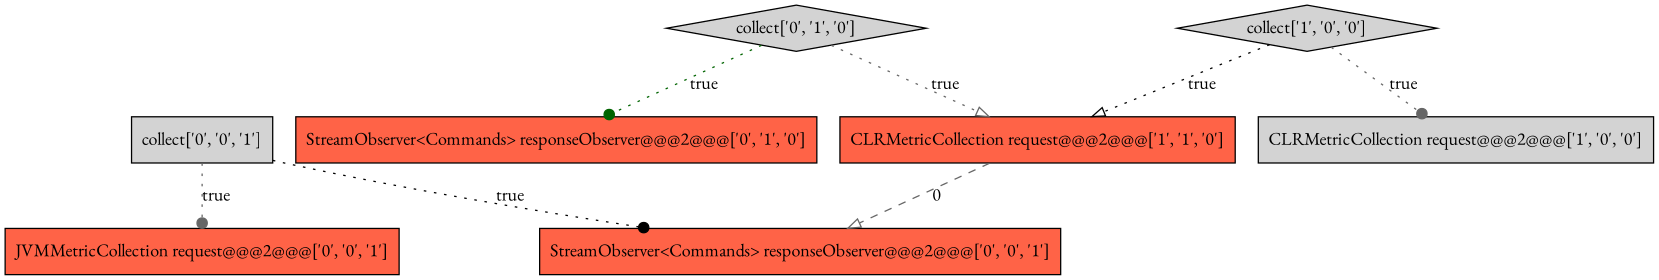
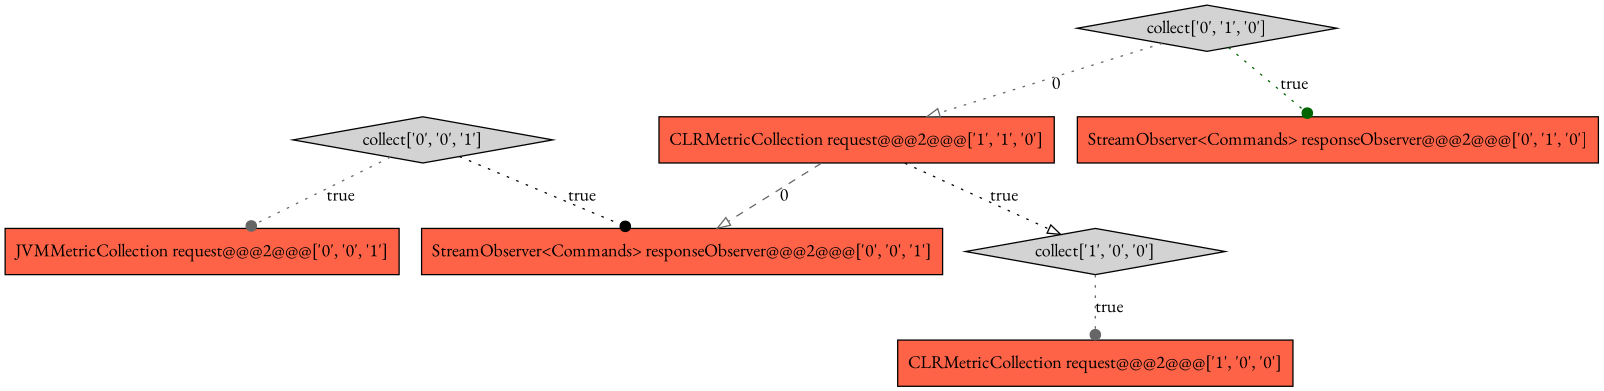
(1187, 78) -> (977, 196)
(945, 84) -> (1056, 84)
(202, 140) -> (423, 140)
(1456, 140) -> (1095, 363)
